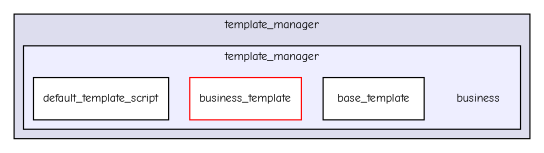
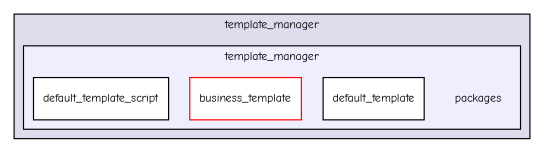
(374, 99) -> (374, 99)
(478, 99) -> (478, 99)
